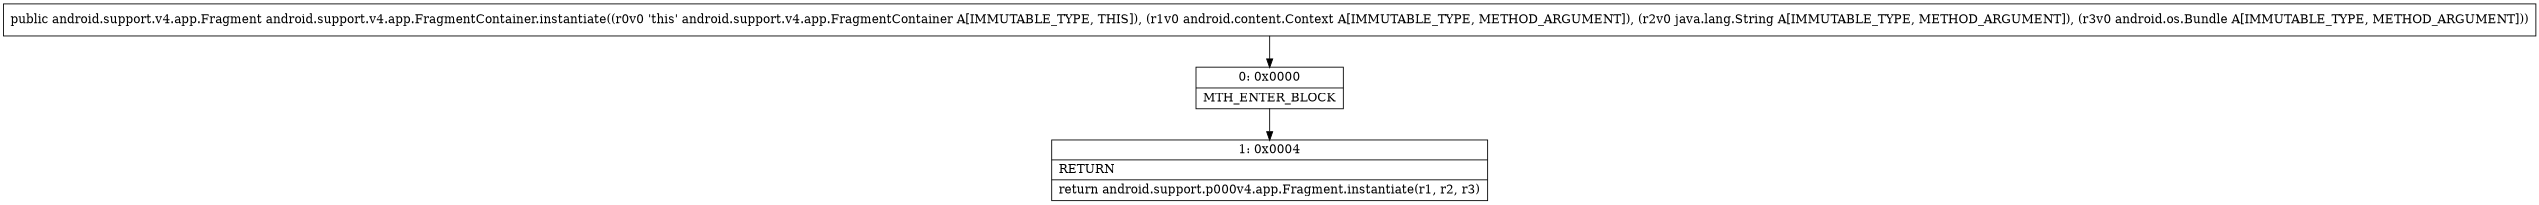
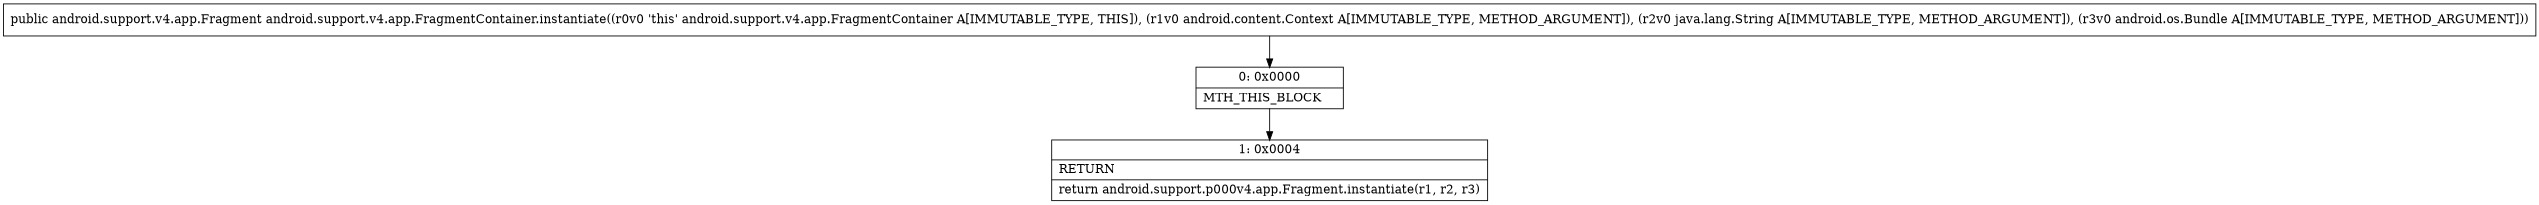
(1270, 98) -> (1262, 98)
